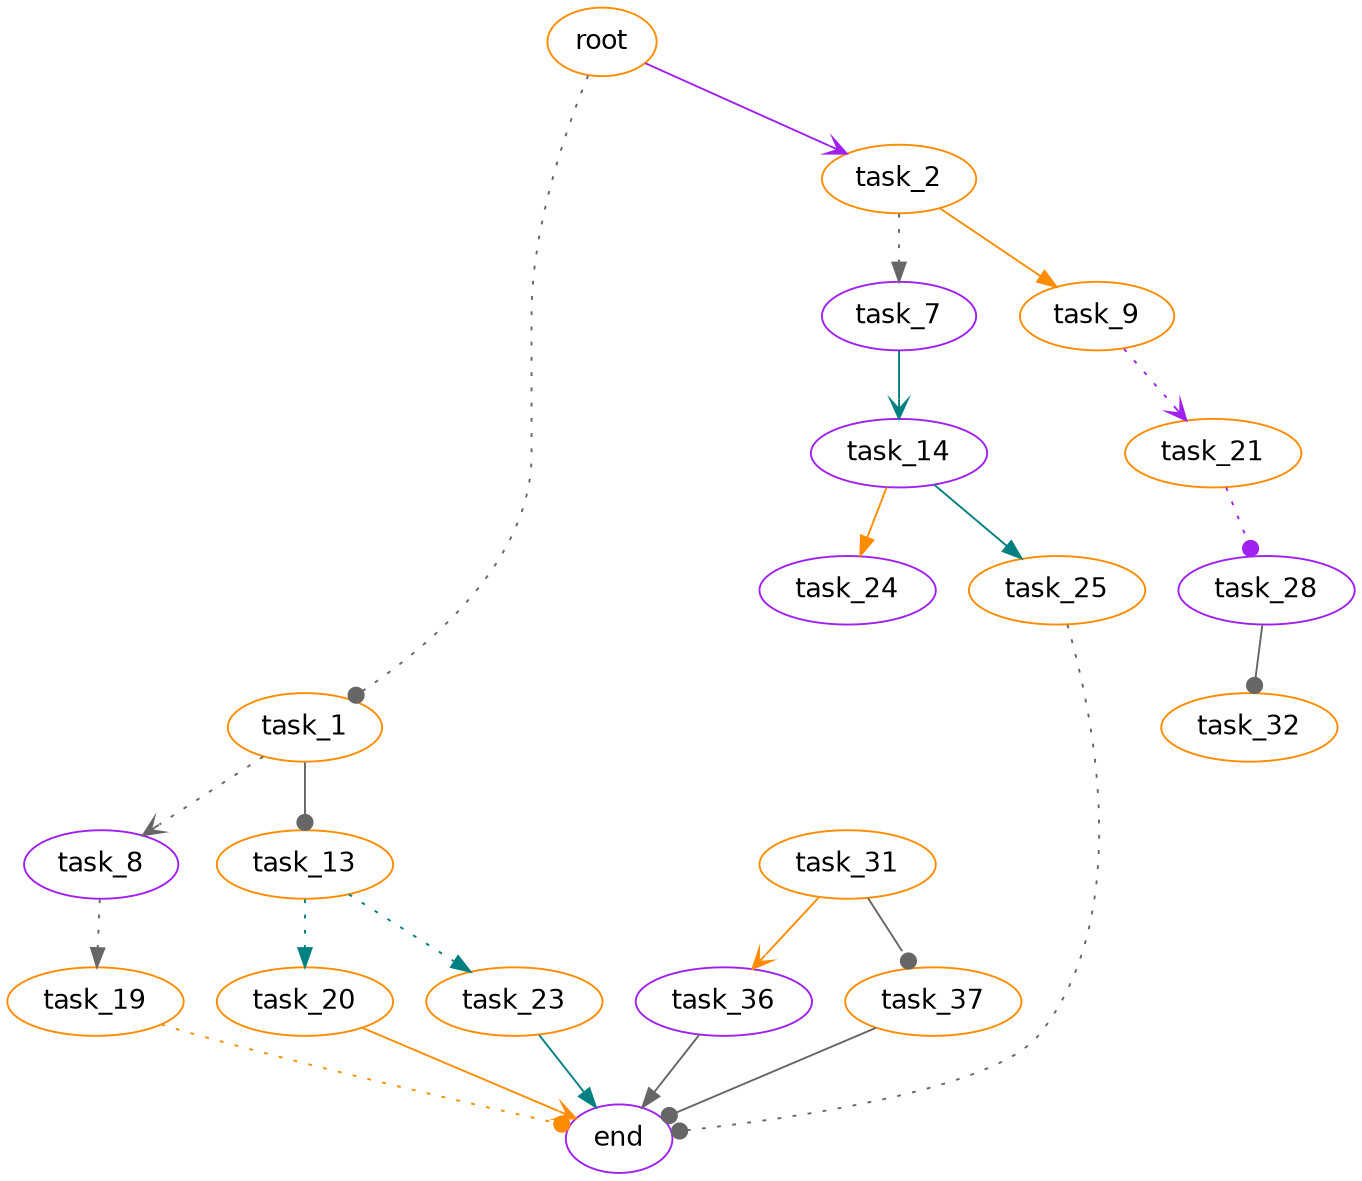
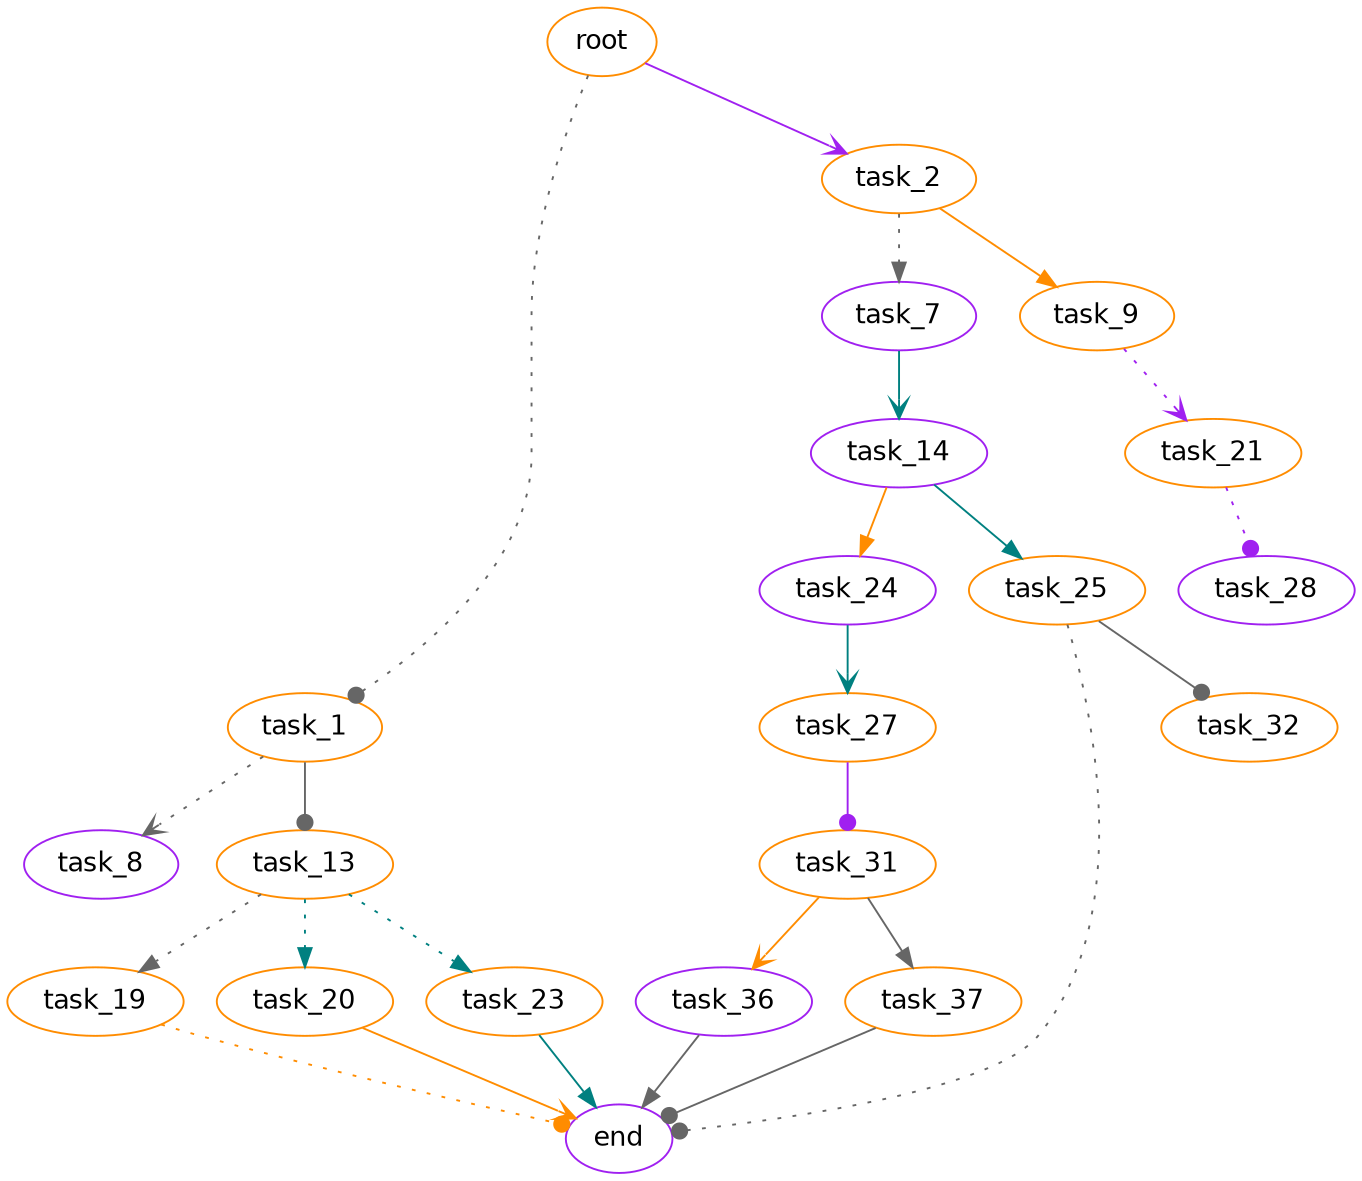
(1259, 651) -> (1147, 654)
none -> (848, 727)
(99, 924) -> (209, 928)
(885, 925) -> (885, 925)
